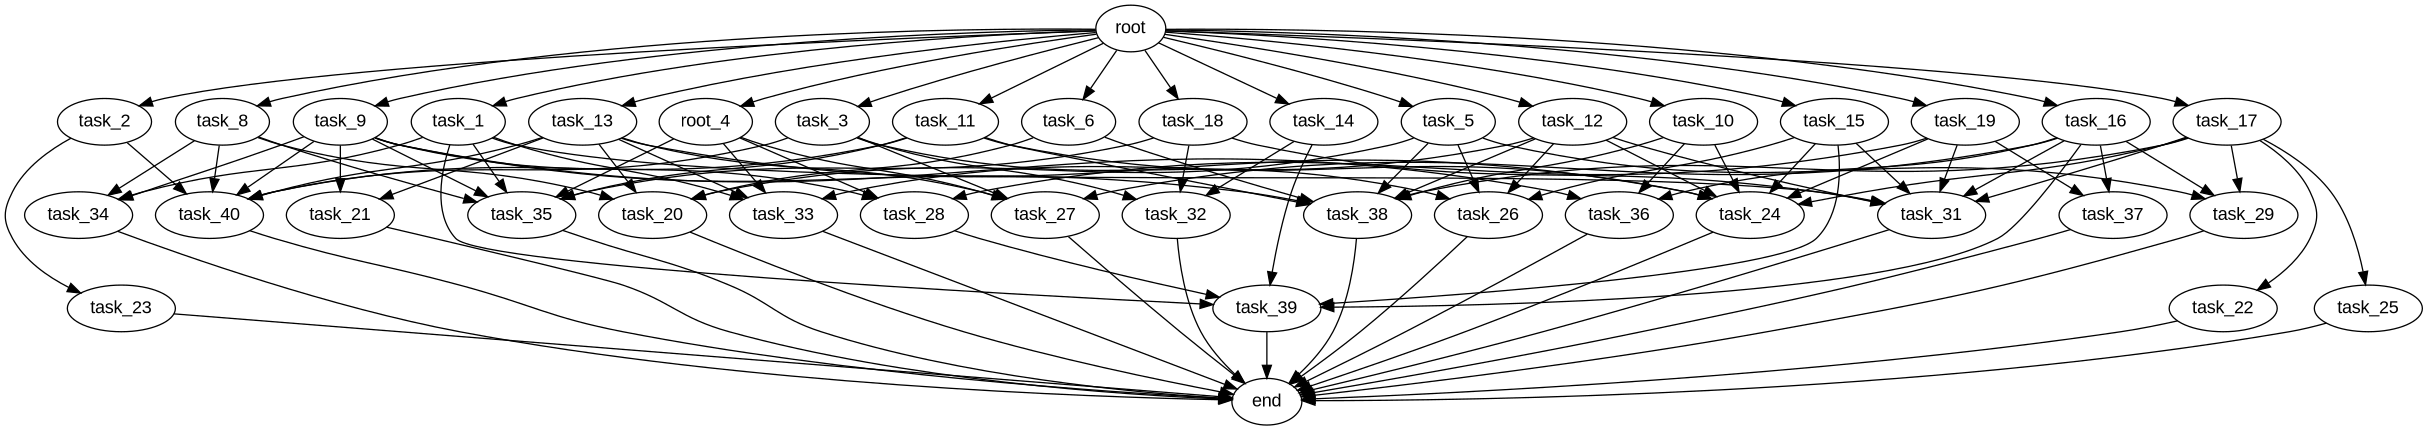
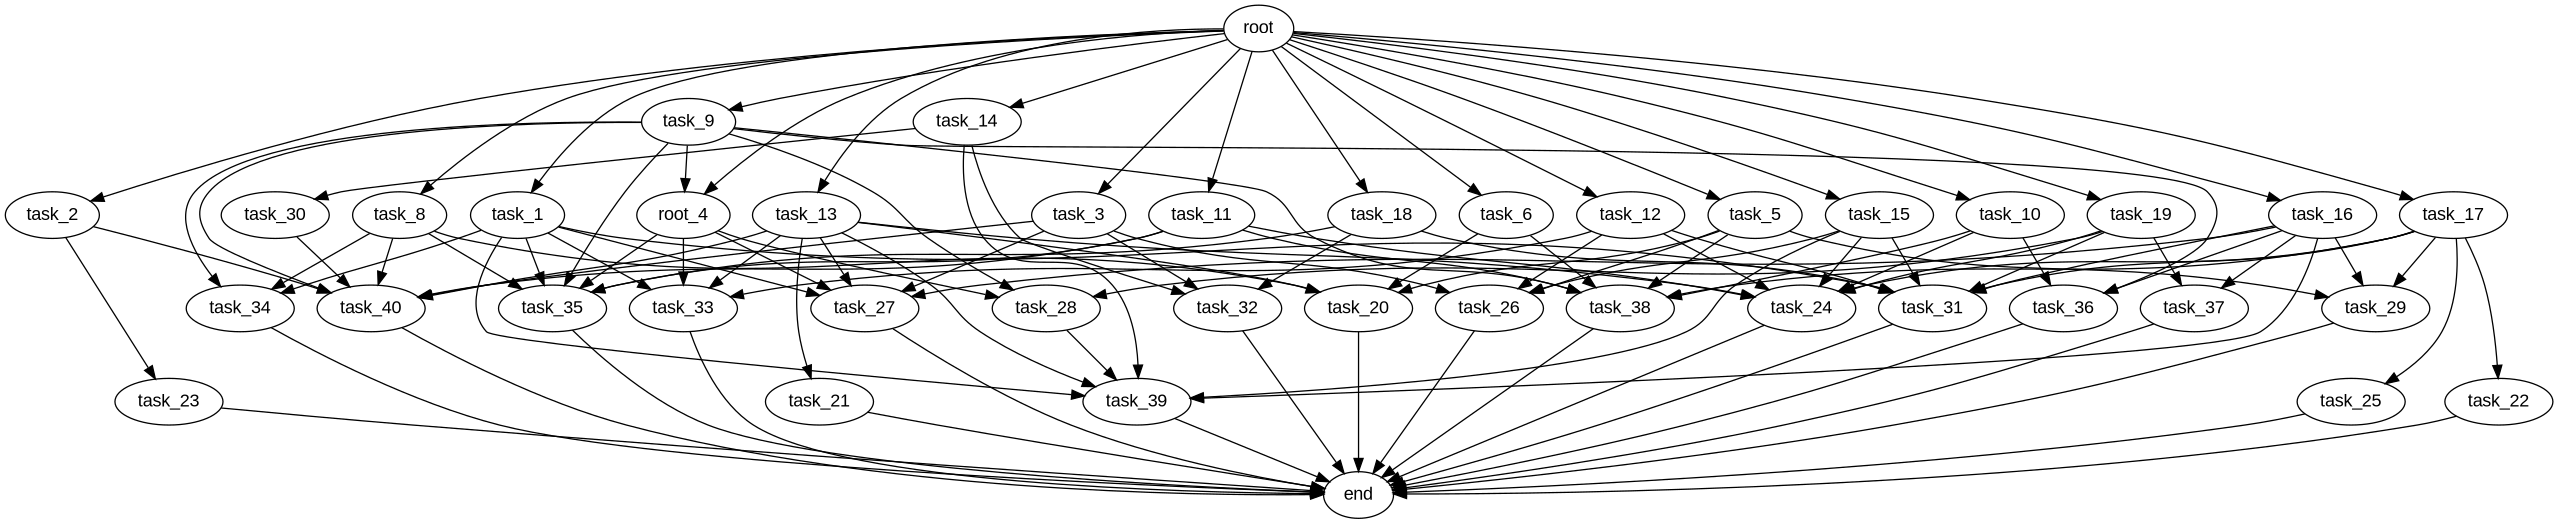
(1494, 156) -> none
(340, 162) -> (686, 162)
none -> (275, 215)
none -> (683, 260)
none -> (959, 313)
